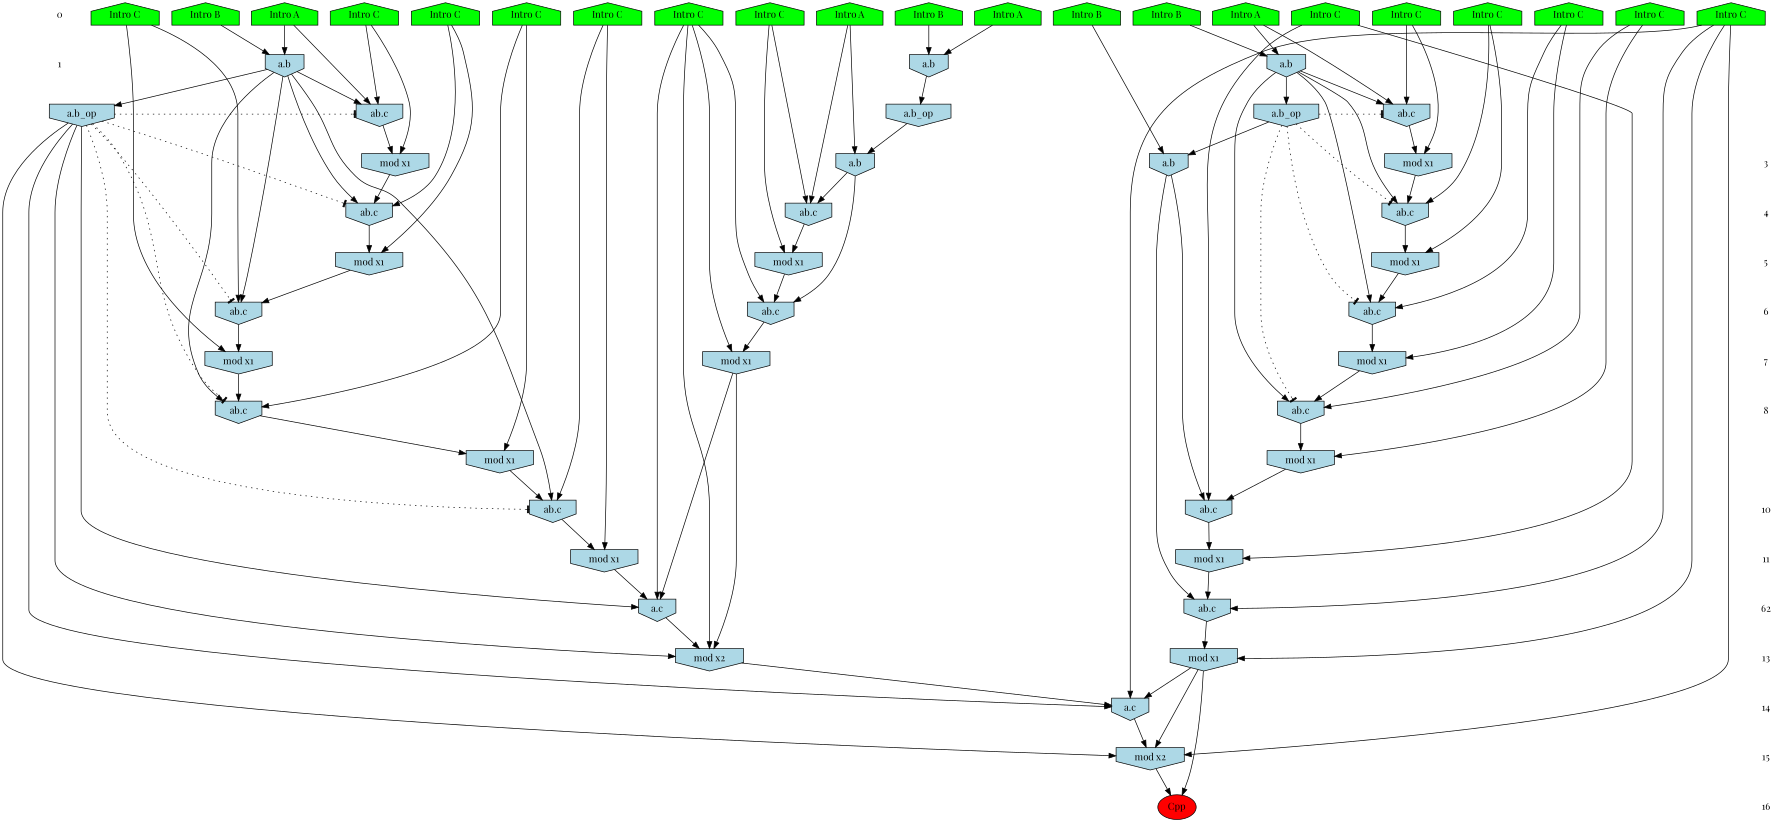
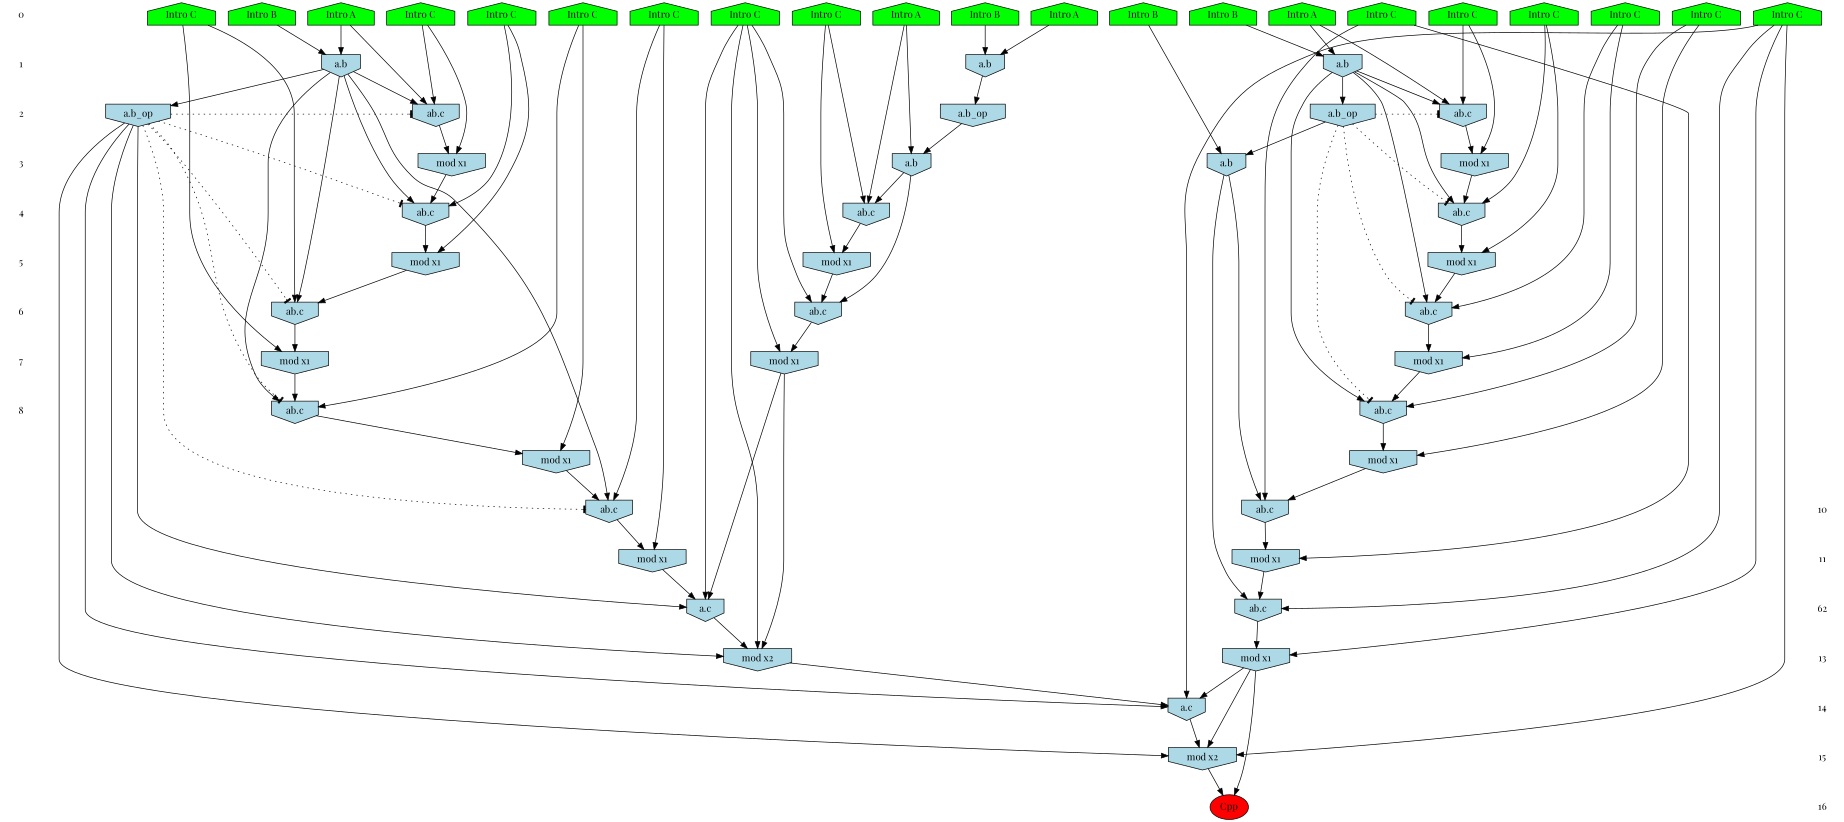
none -> (21, 114)
